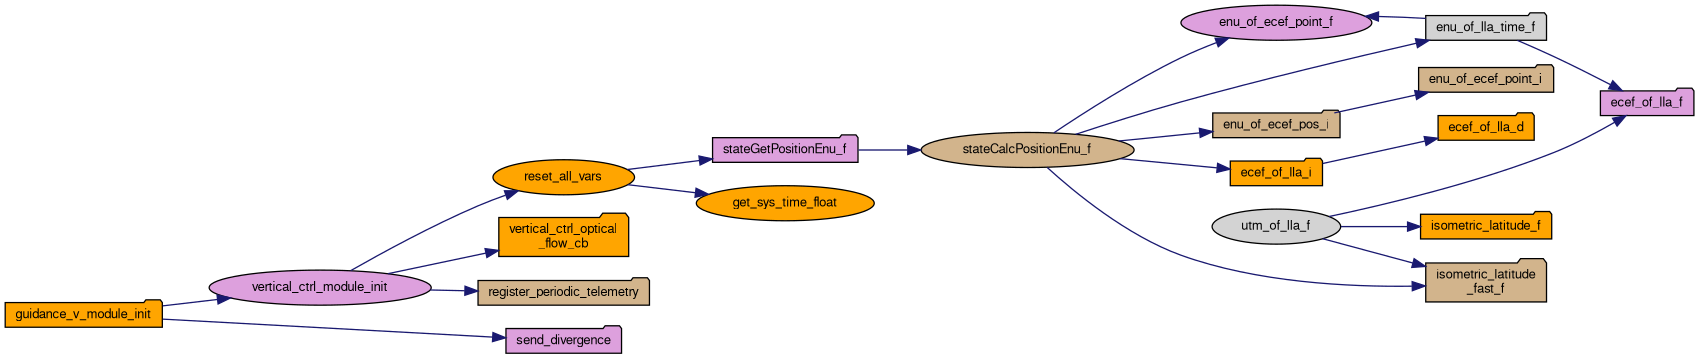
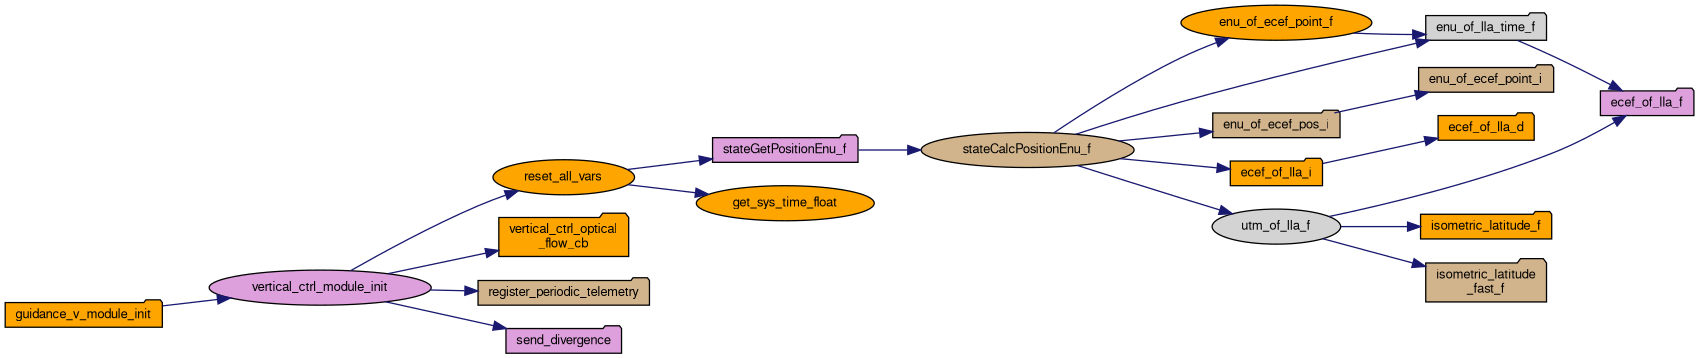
(1402, 17) -> (1383, 34)
(1276, 23) -> (1276, 23)
(1216, 266) -> (1149, 188)
(328, 328) -> (440, 314)
